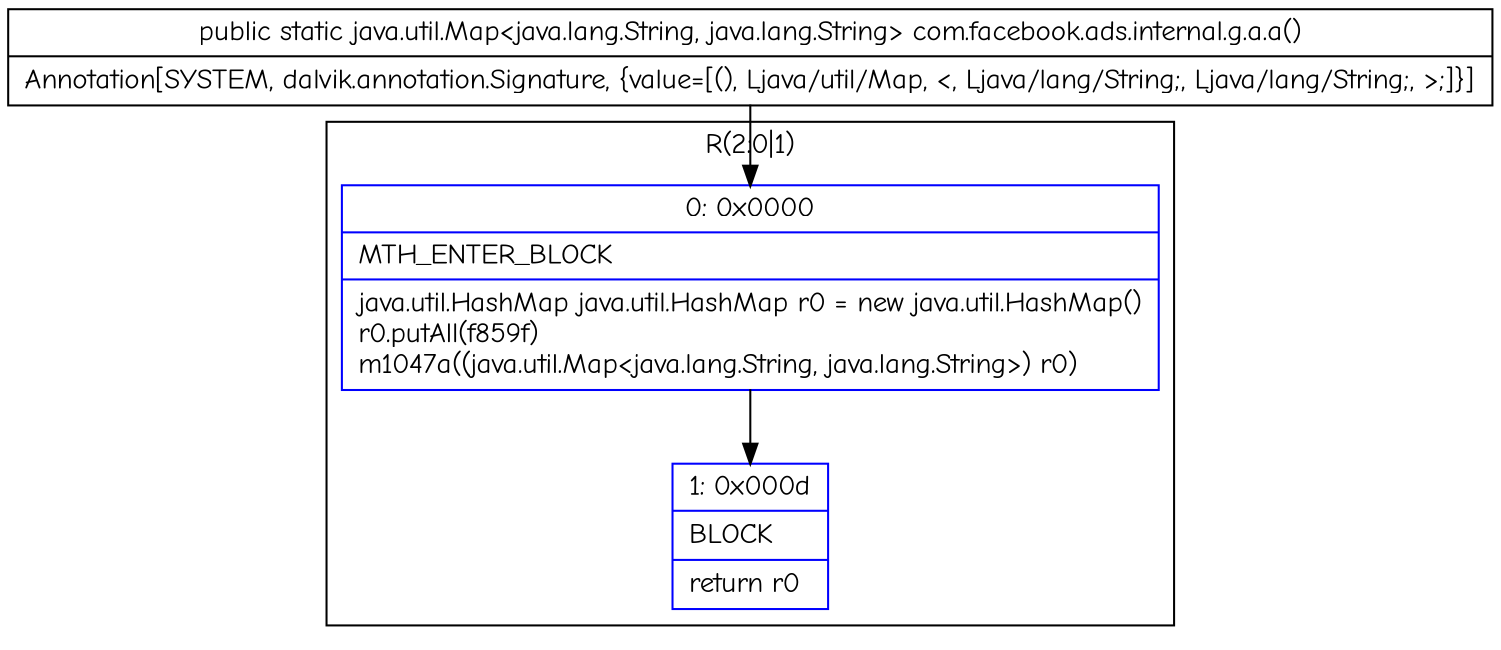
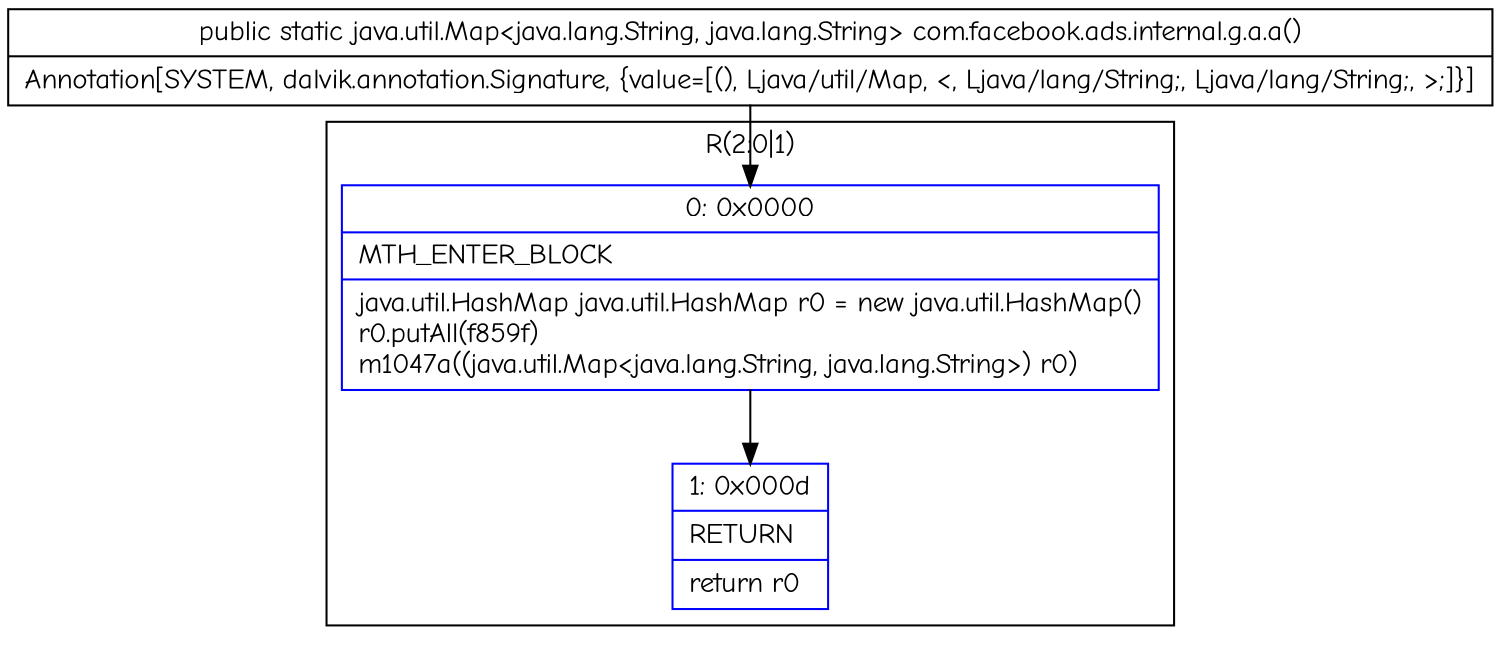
(731, 534) -> (742, 534)
